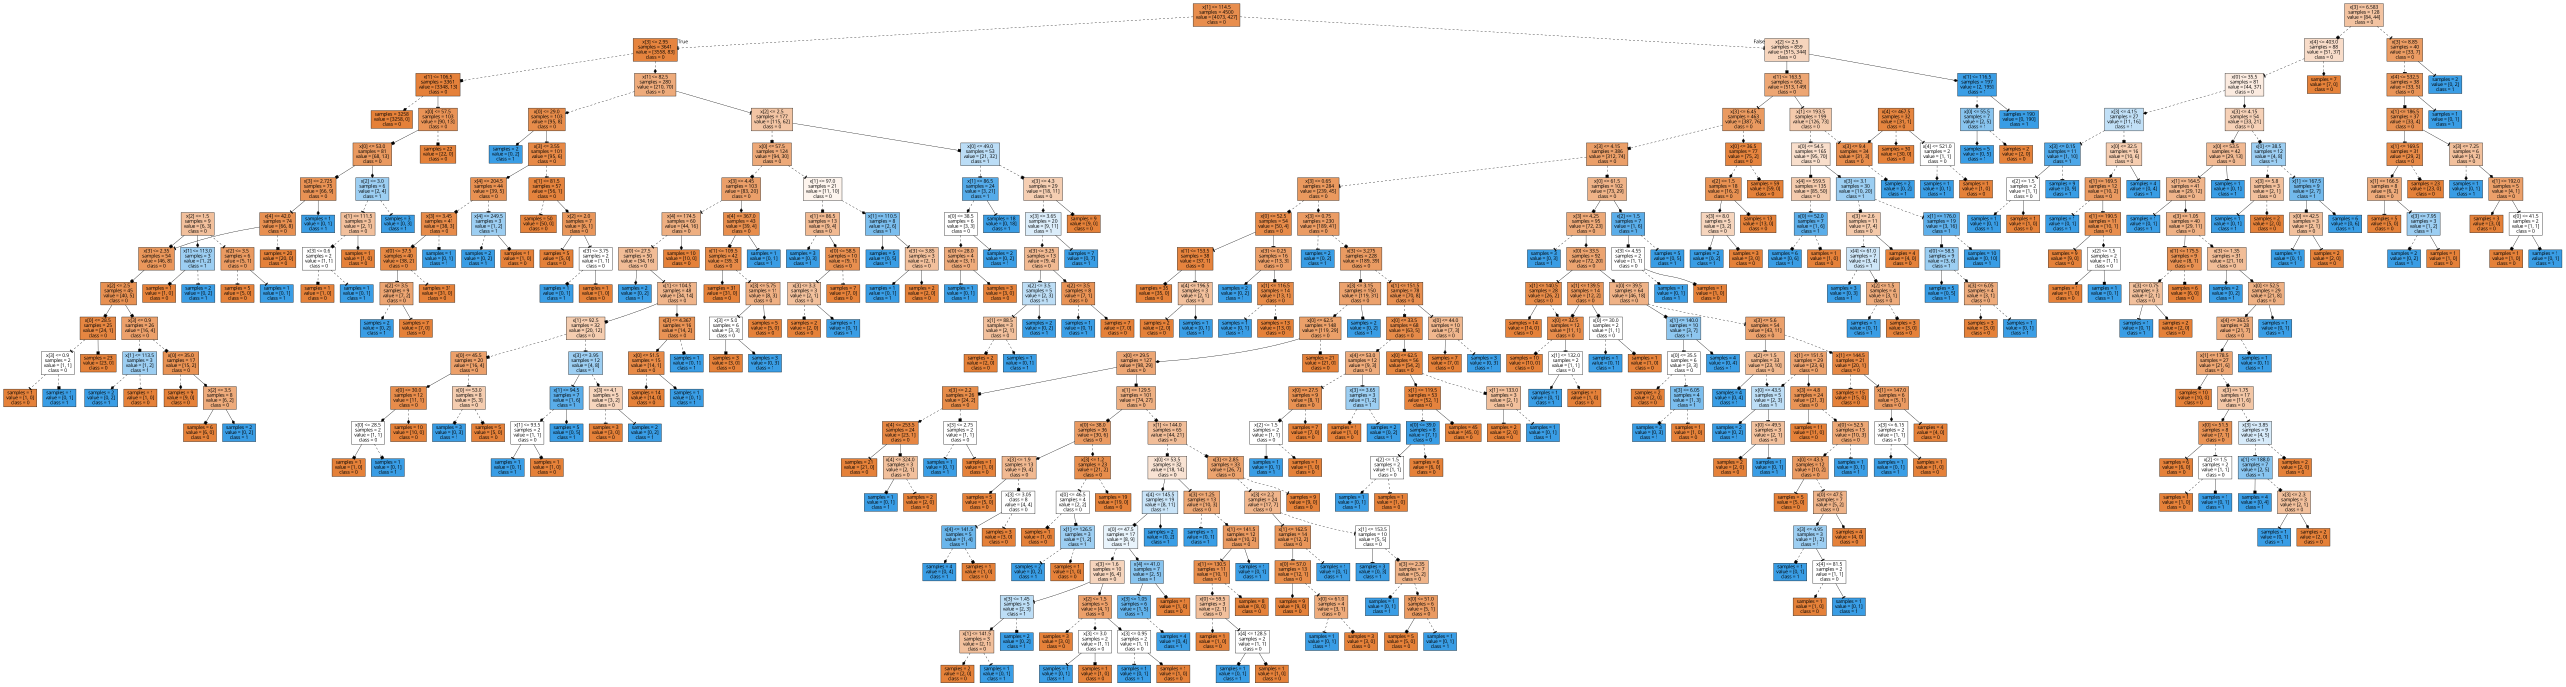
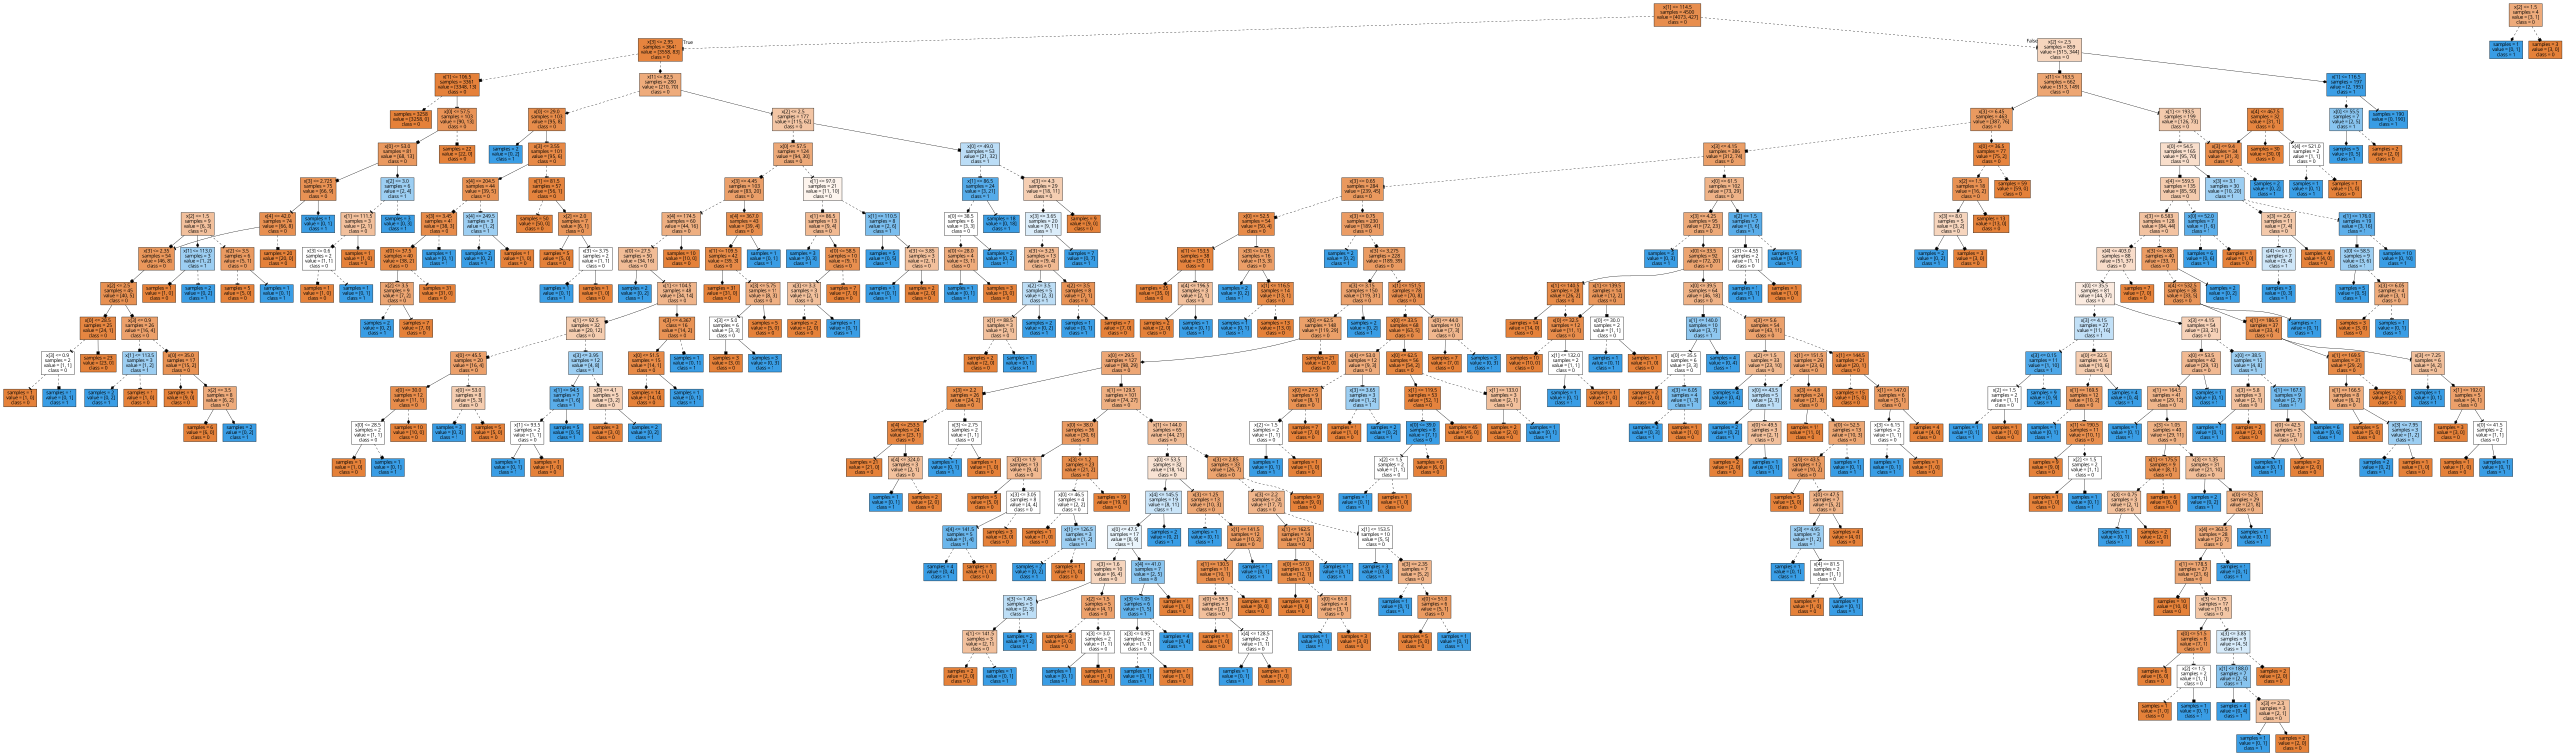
none -> (2170, 205)
(1872, 275) -> none
(677, 328) -> (677, 328)
(1018, 502) -> (1023, 502)
(1147, 572) -> (1148, 572)
(1113, 623) -> (1137, 622)
